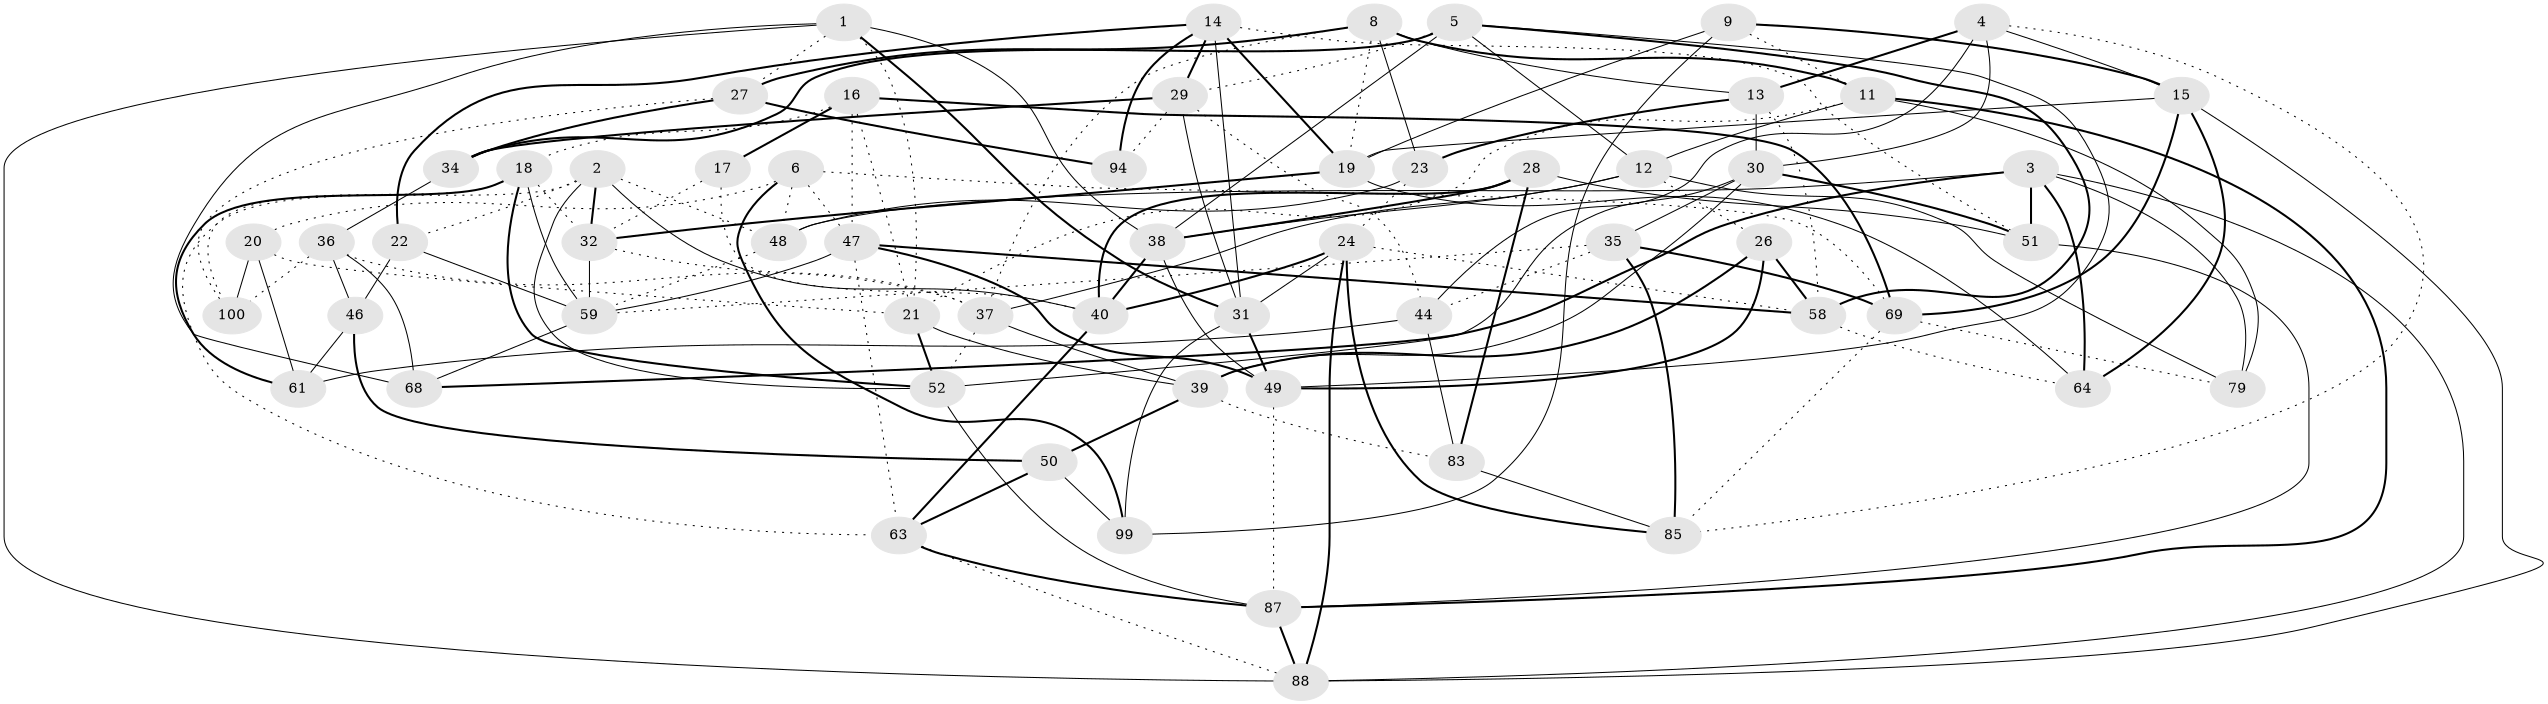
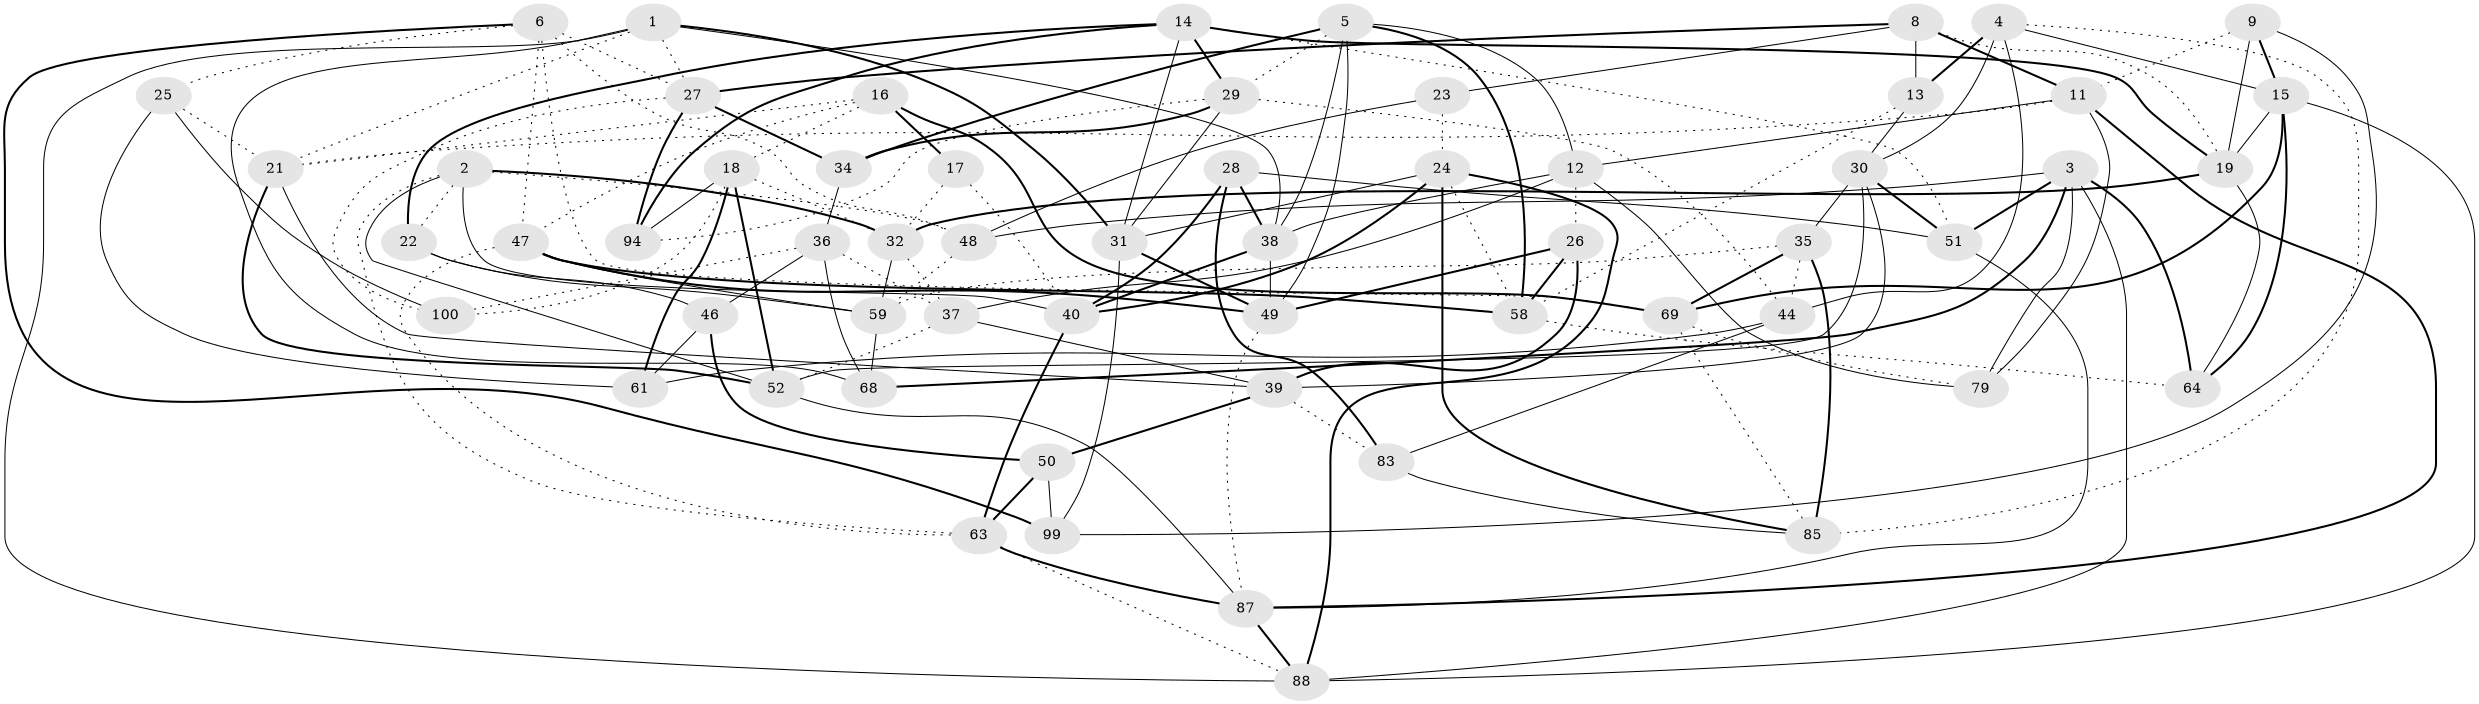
none -> (617, 59)
(1129, 88) -> none
(1649, 111) -> none
(253, 242) -> (164, 96)
(550, 254) -> (682, 206)
